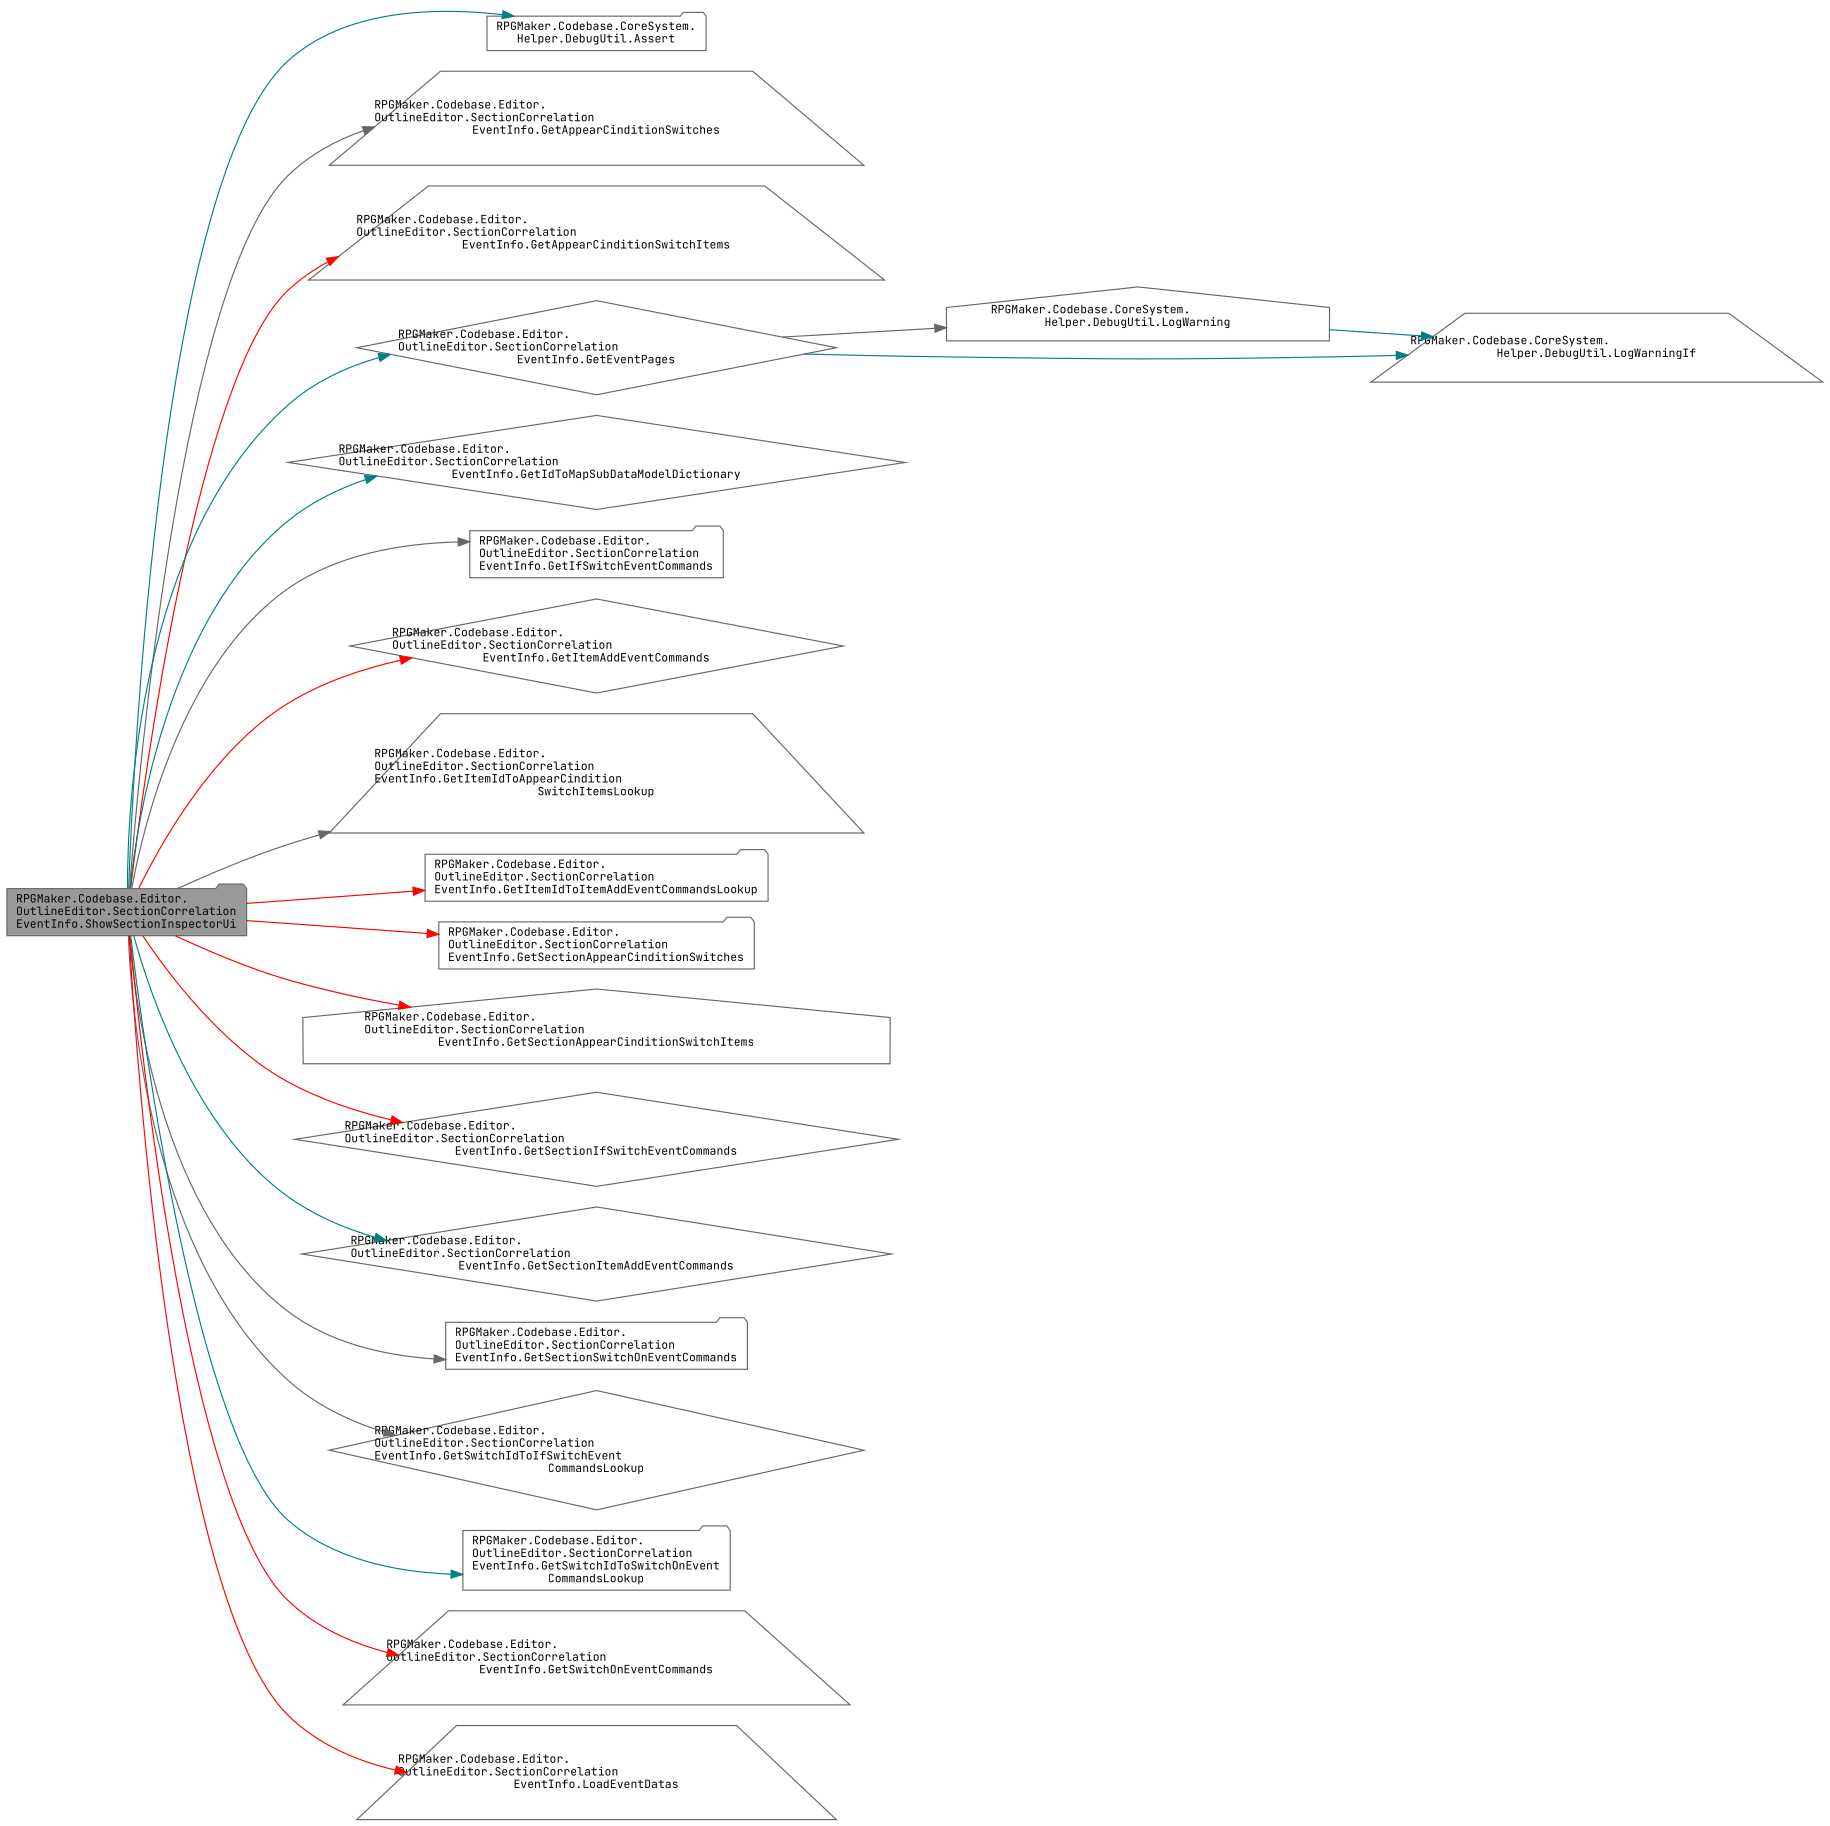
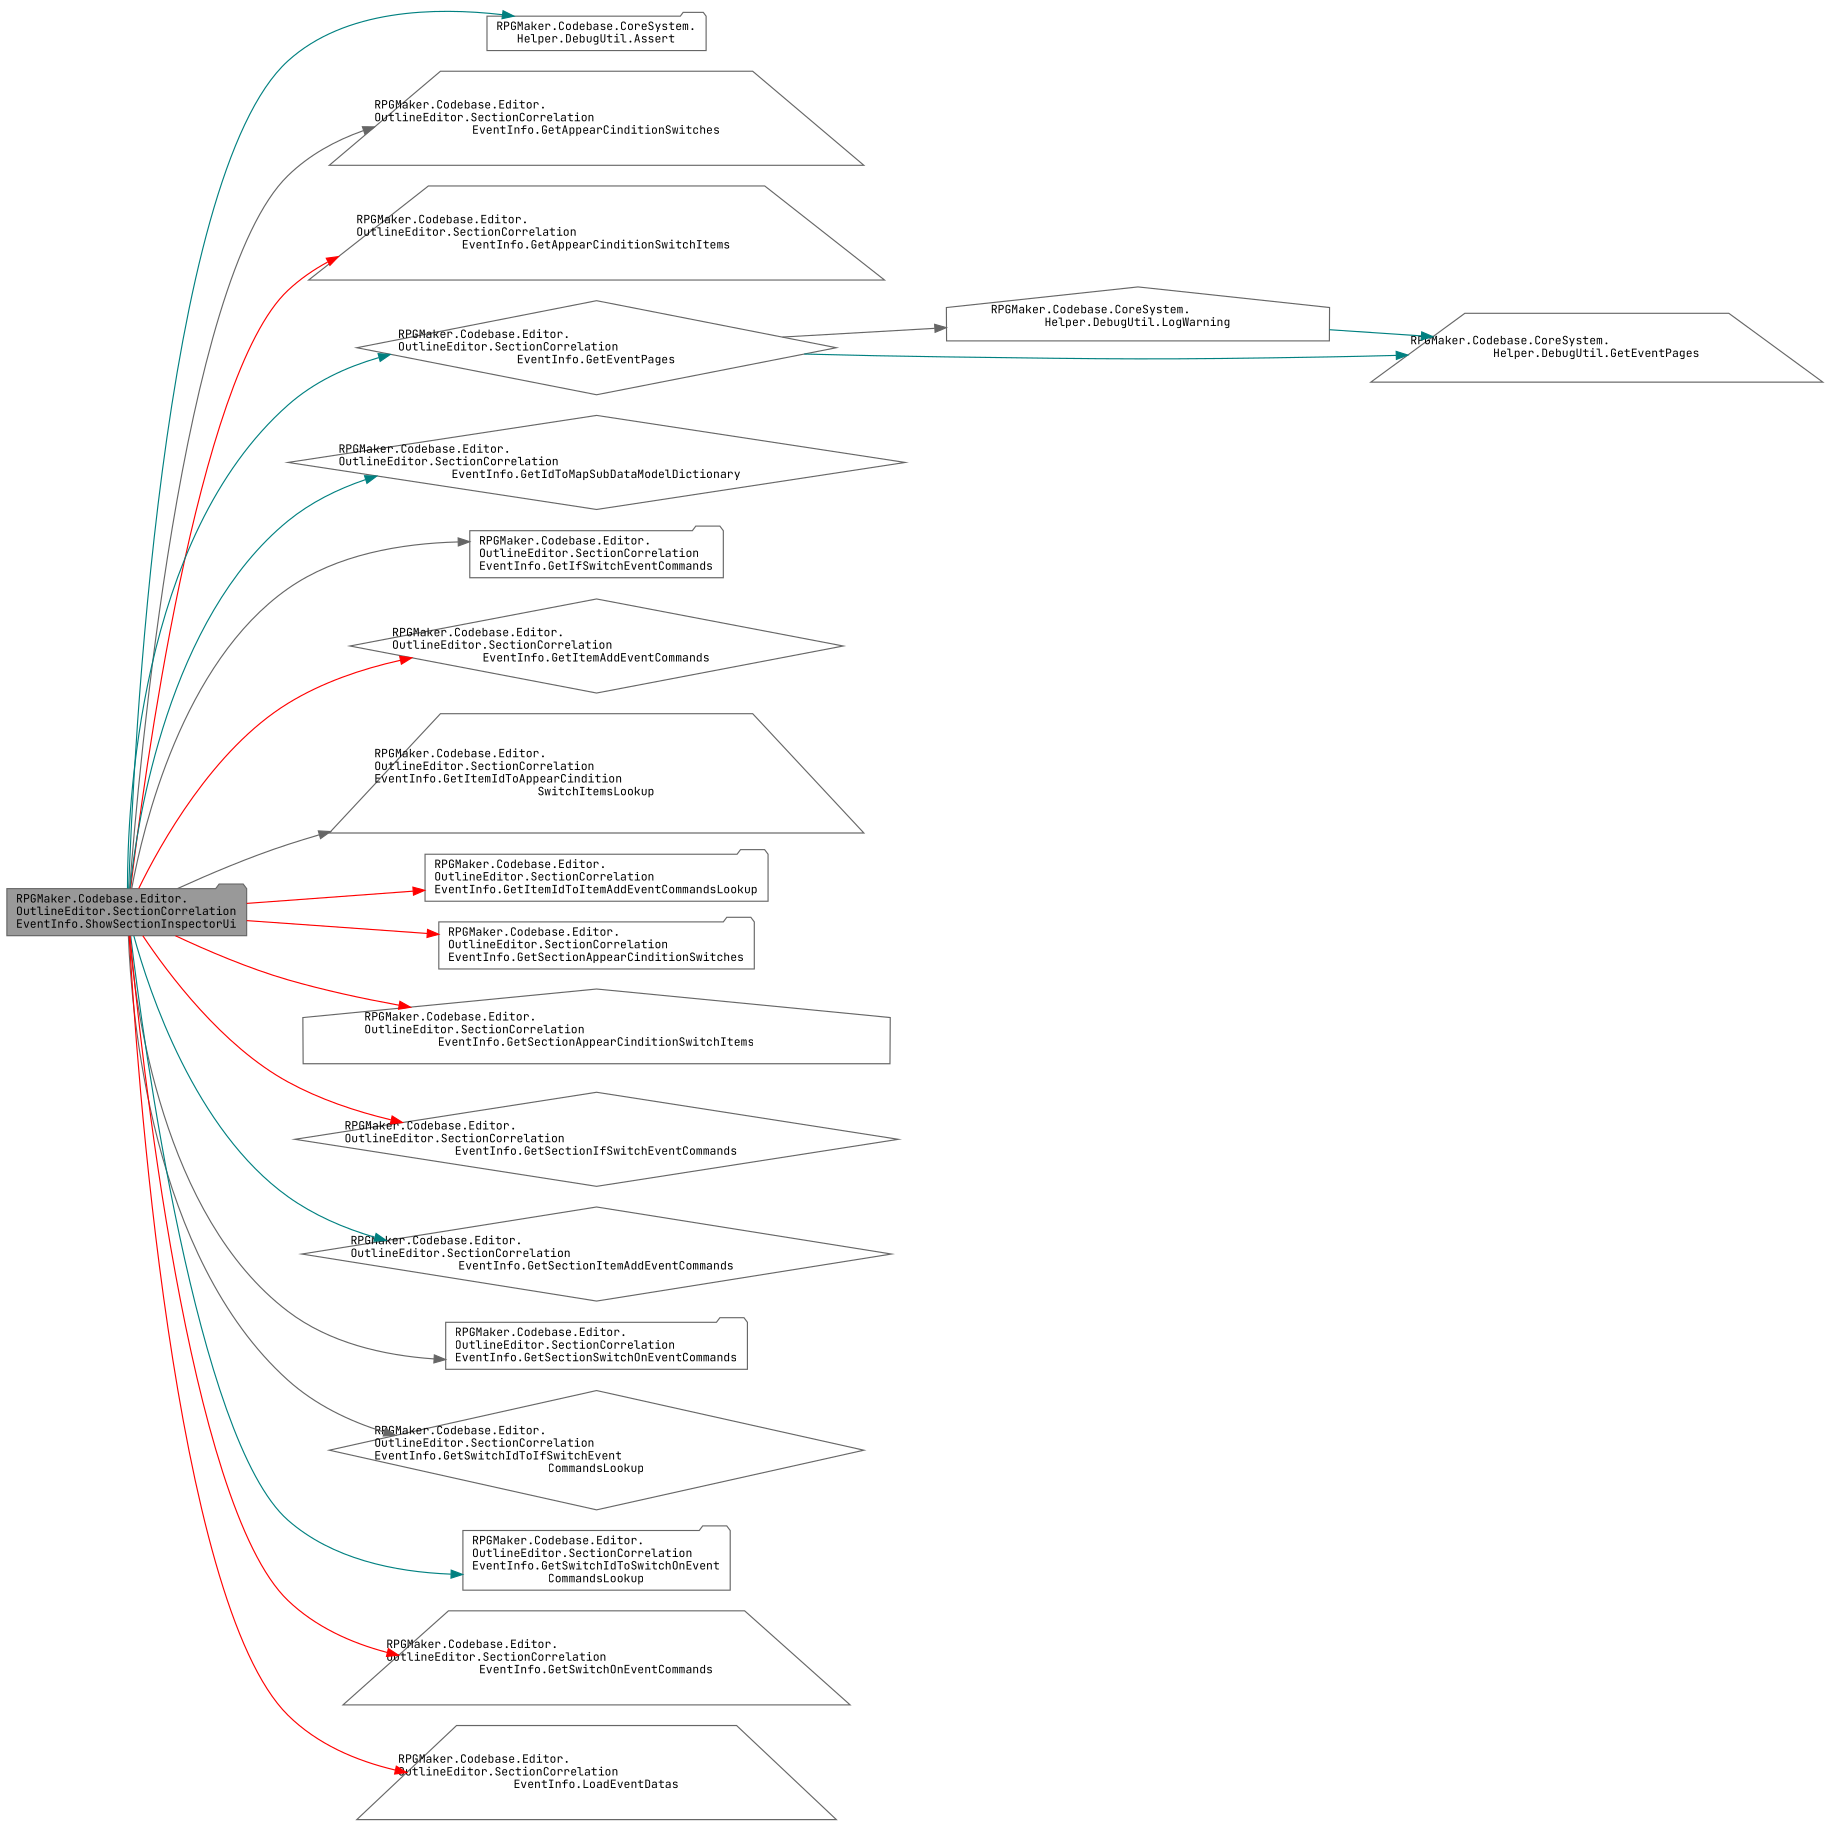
(1597, 348) -> (1597, 348)
